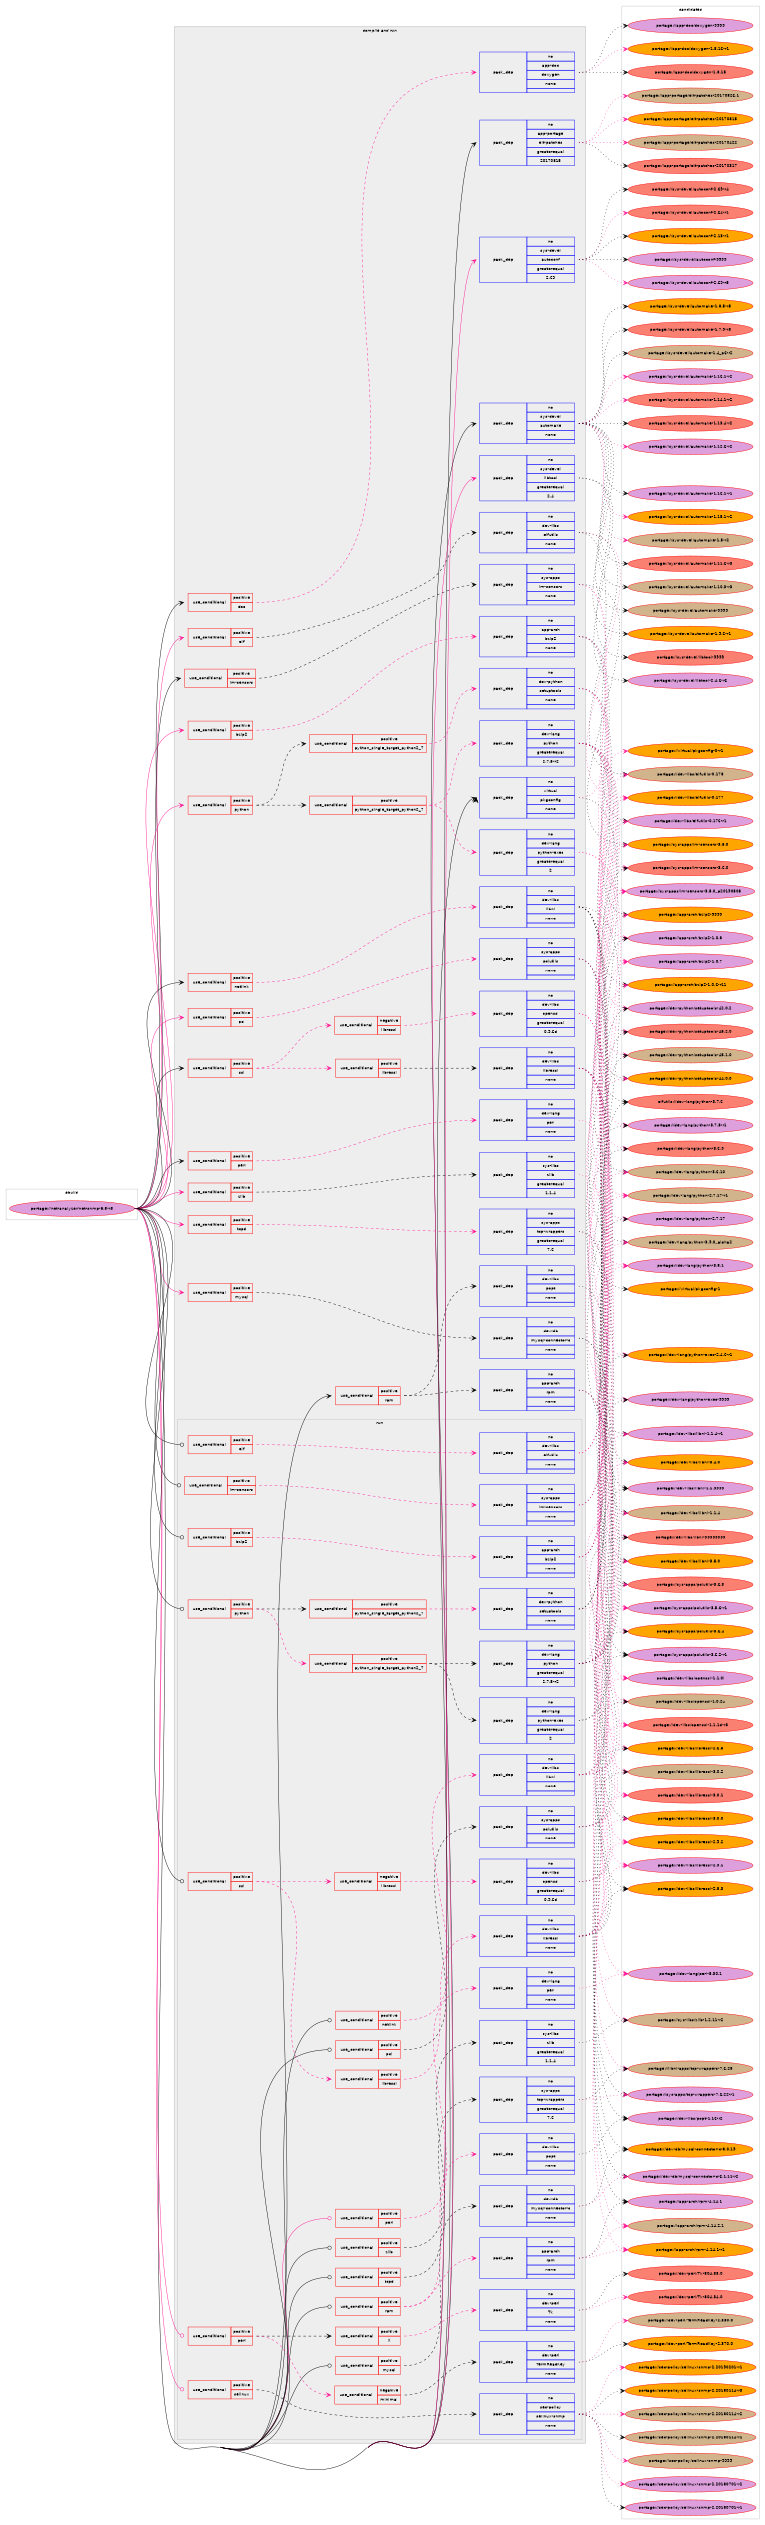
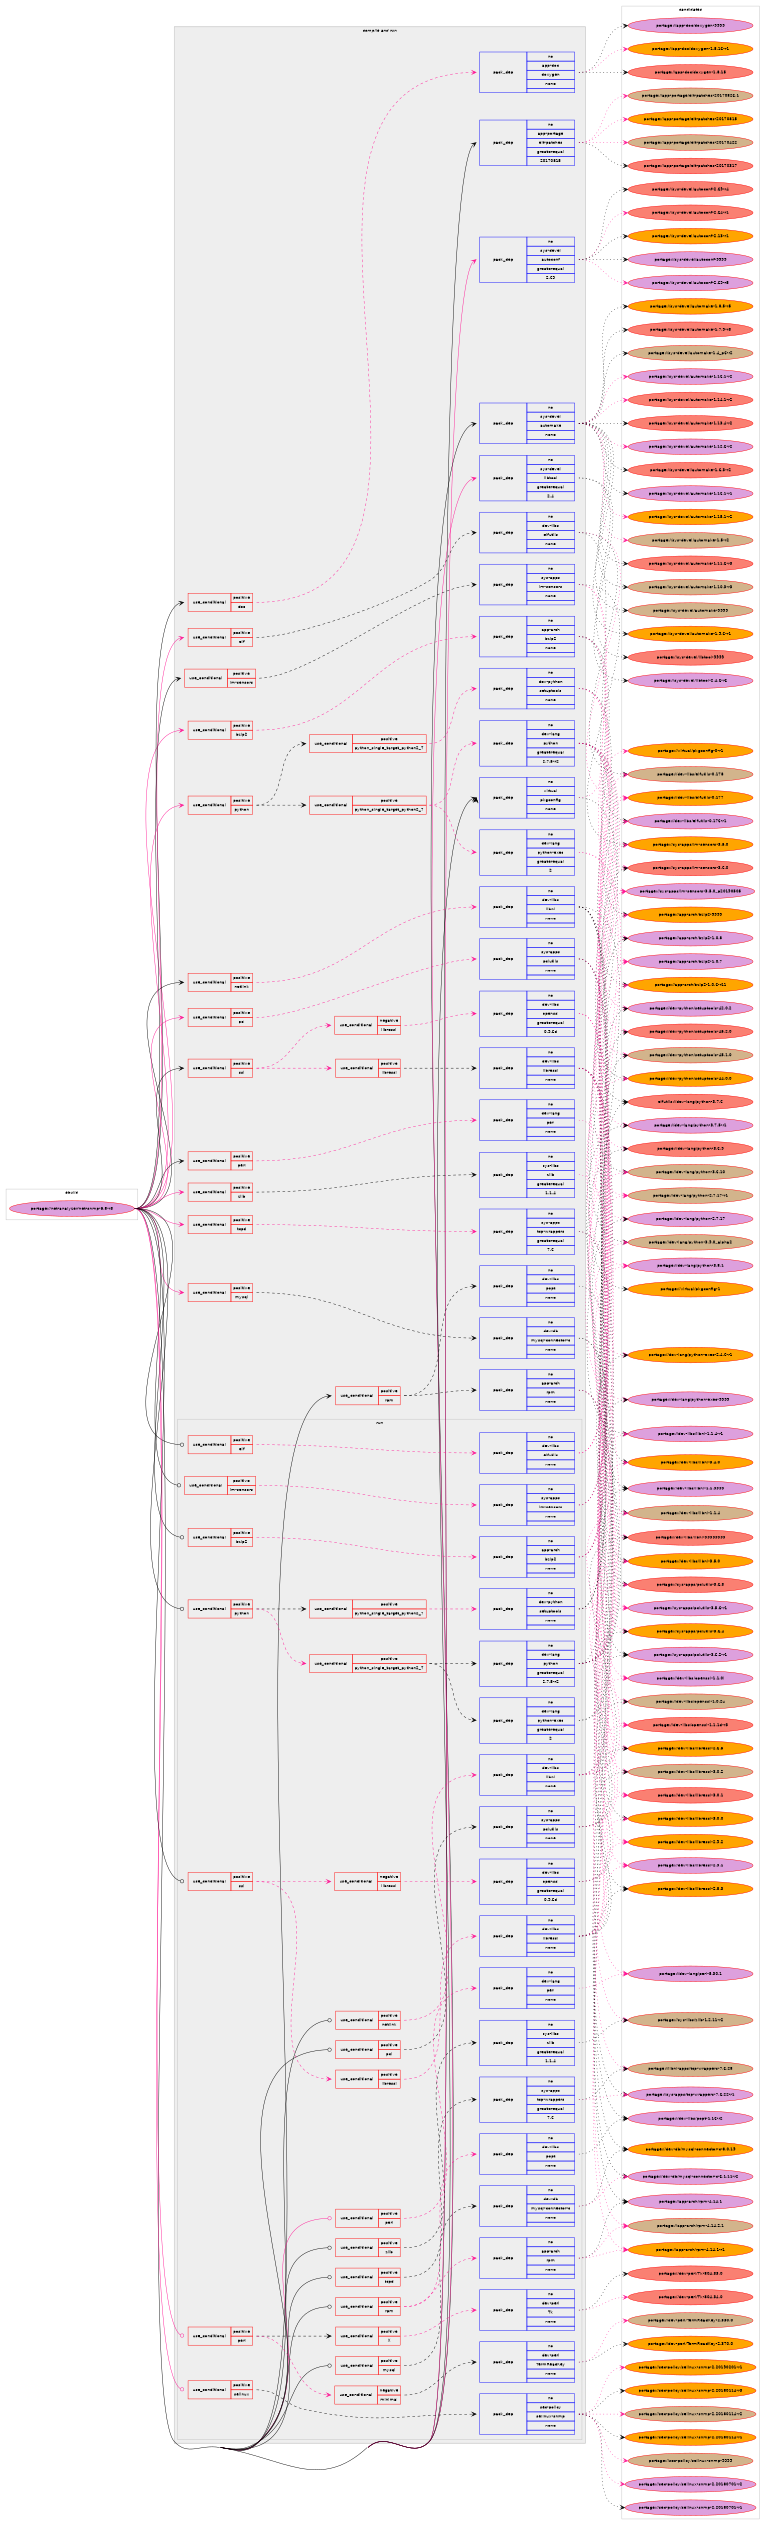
none -> (691, 470)
(691, 2438) -> (691, 2438)
